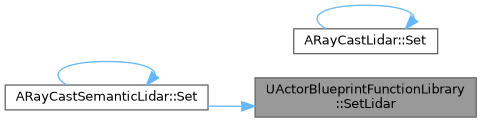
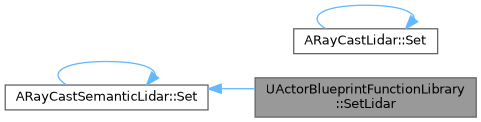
(225, 106) -> (238, 89)
